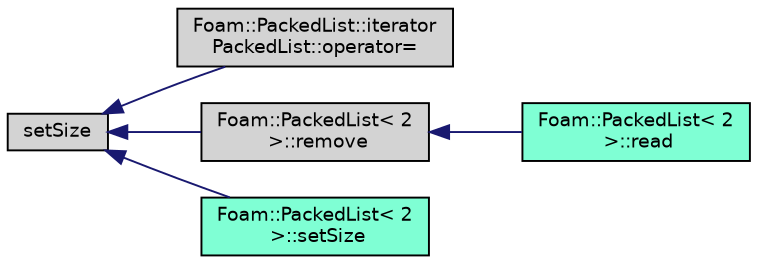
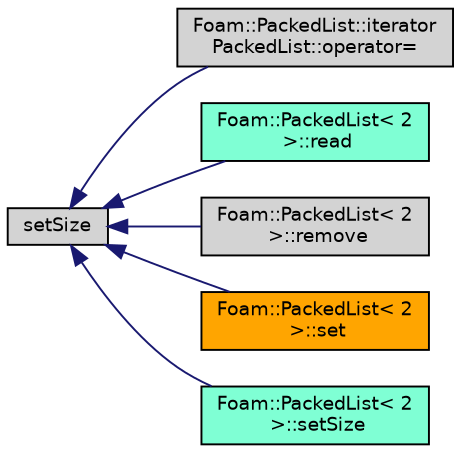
(486, 132) -> (173, 180)
none -> (315, 321)
